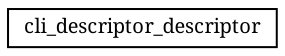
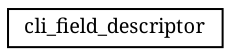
(142, 28) -> (115, 28)
